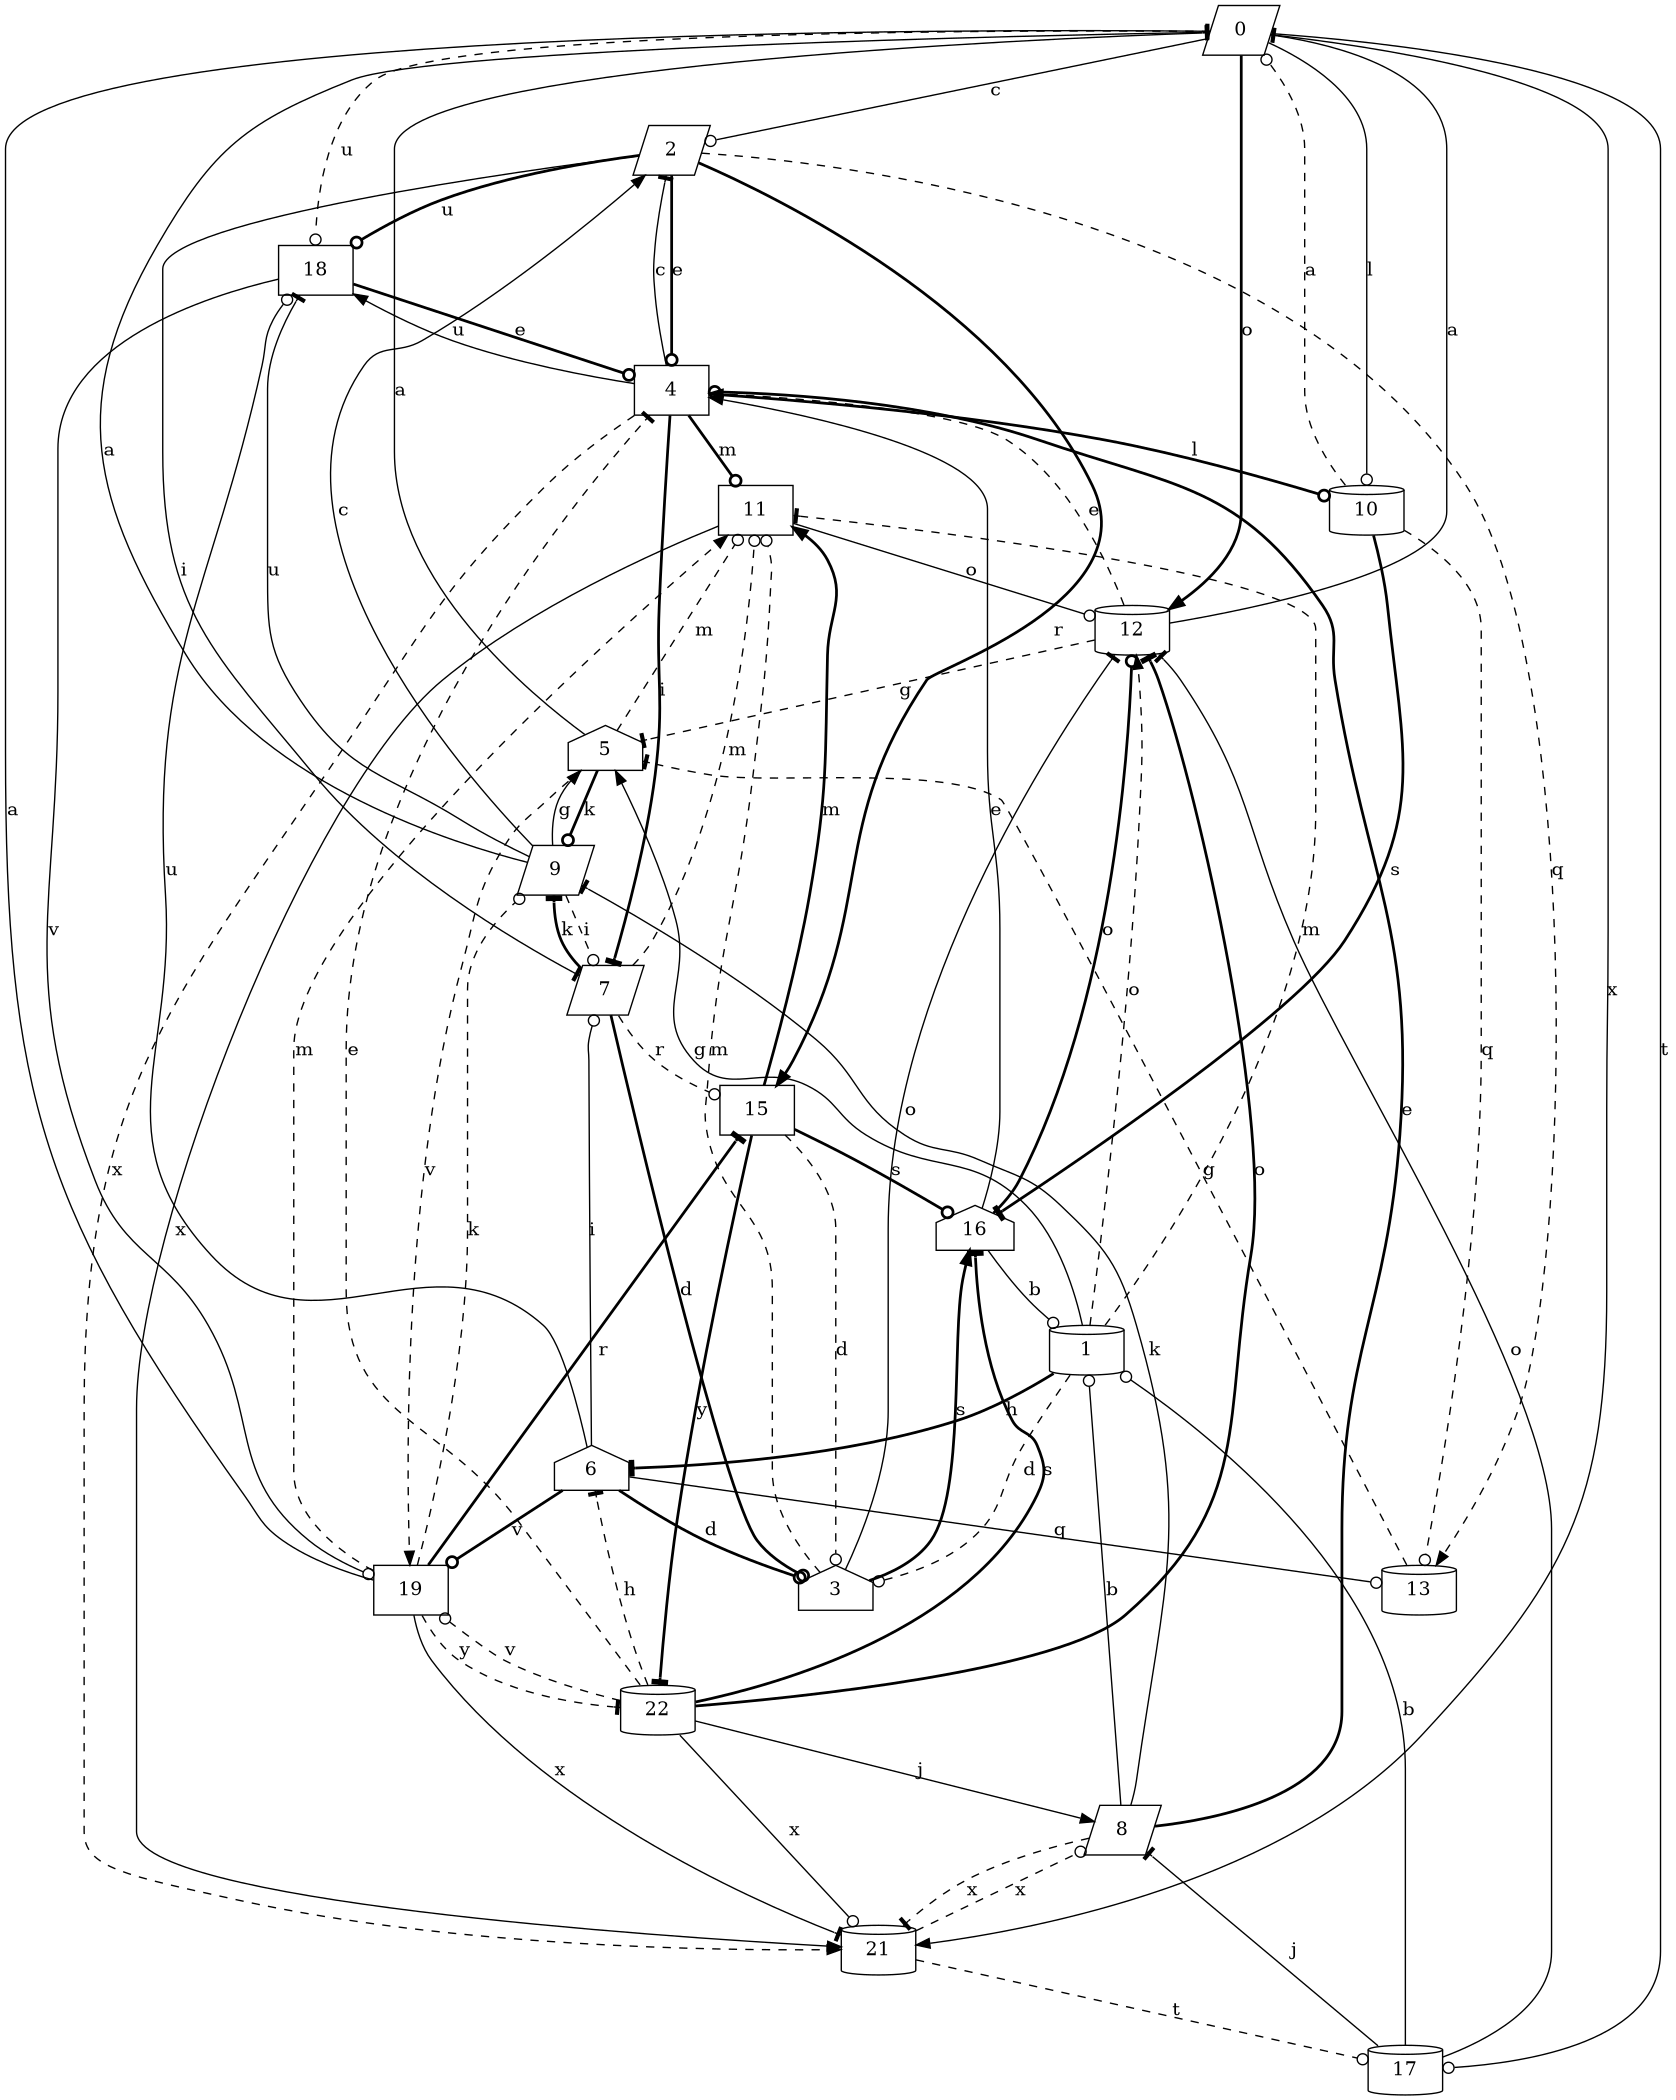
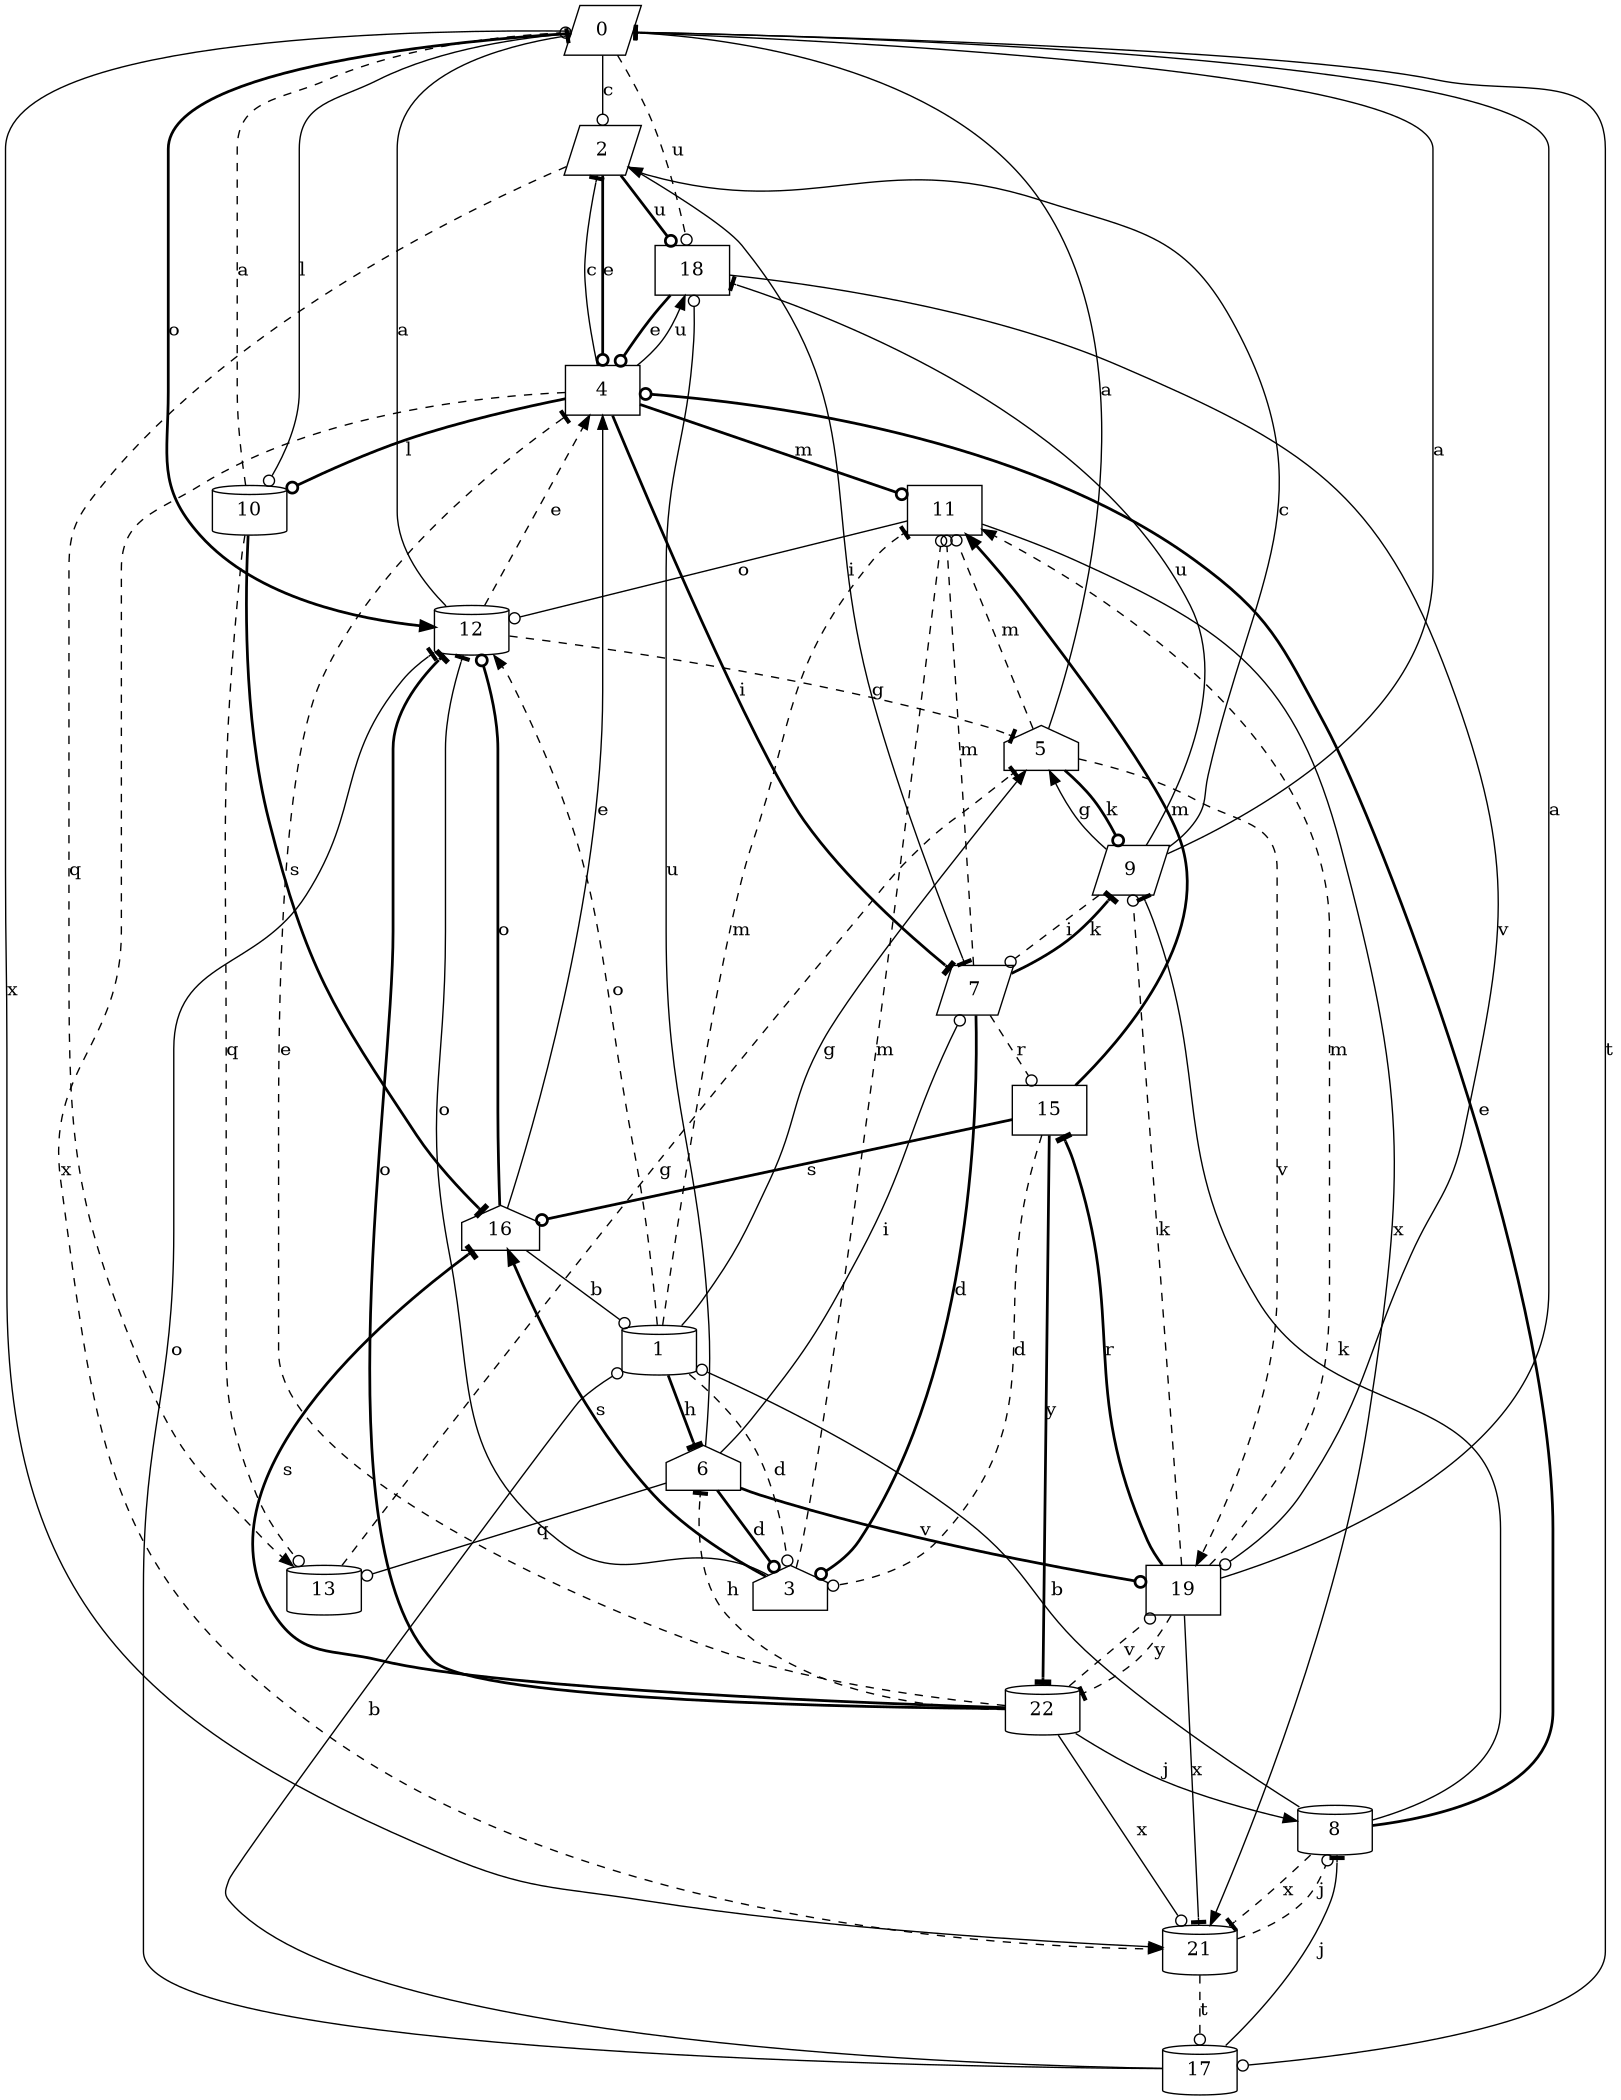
(1082, 574) -> none
(1123, 1830) -> (1335, 1830)
(1021, 1890) -> (1322, 1890)
